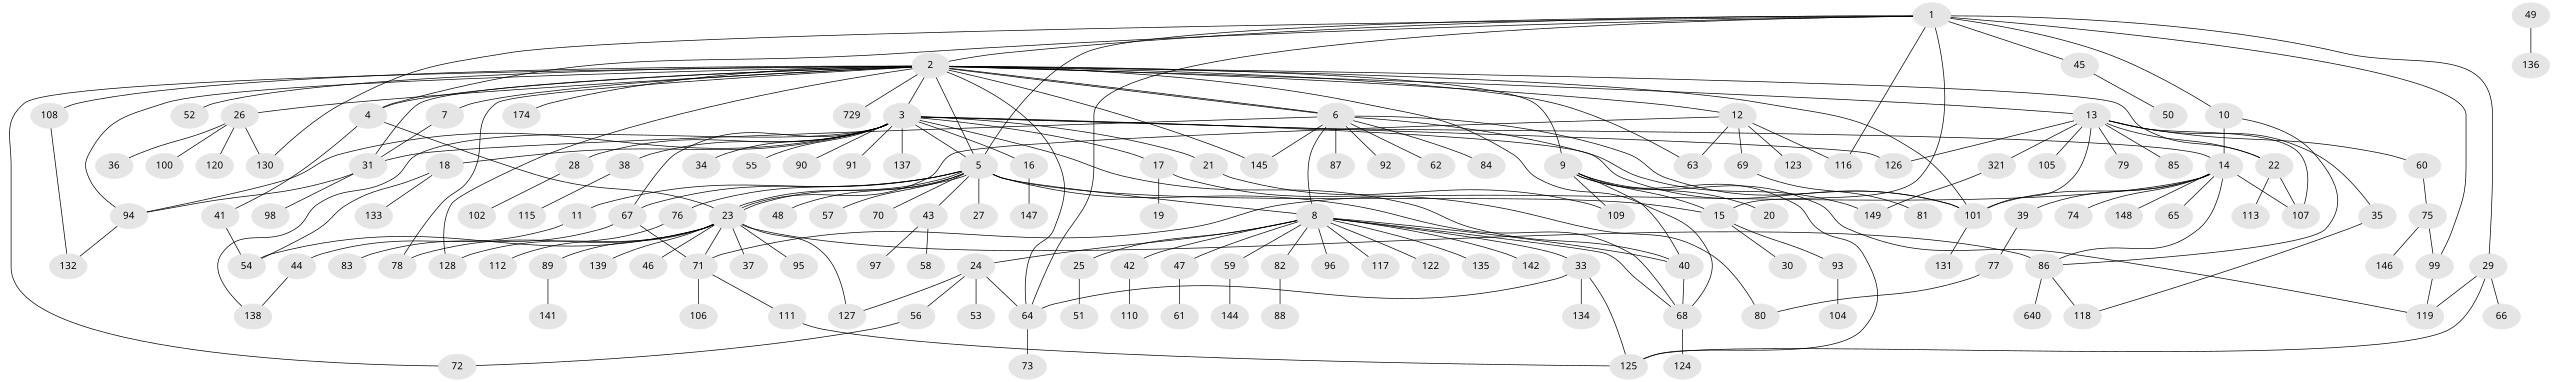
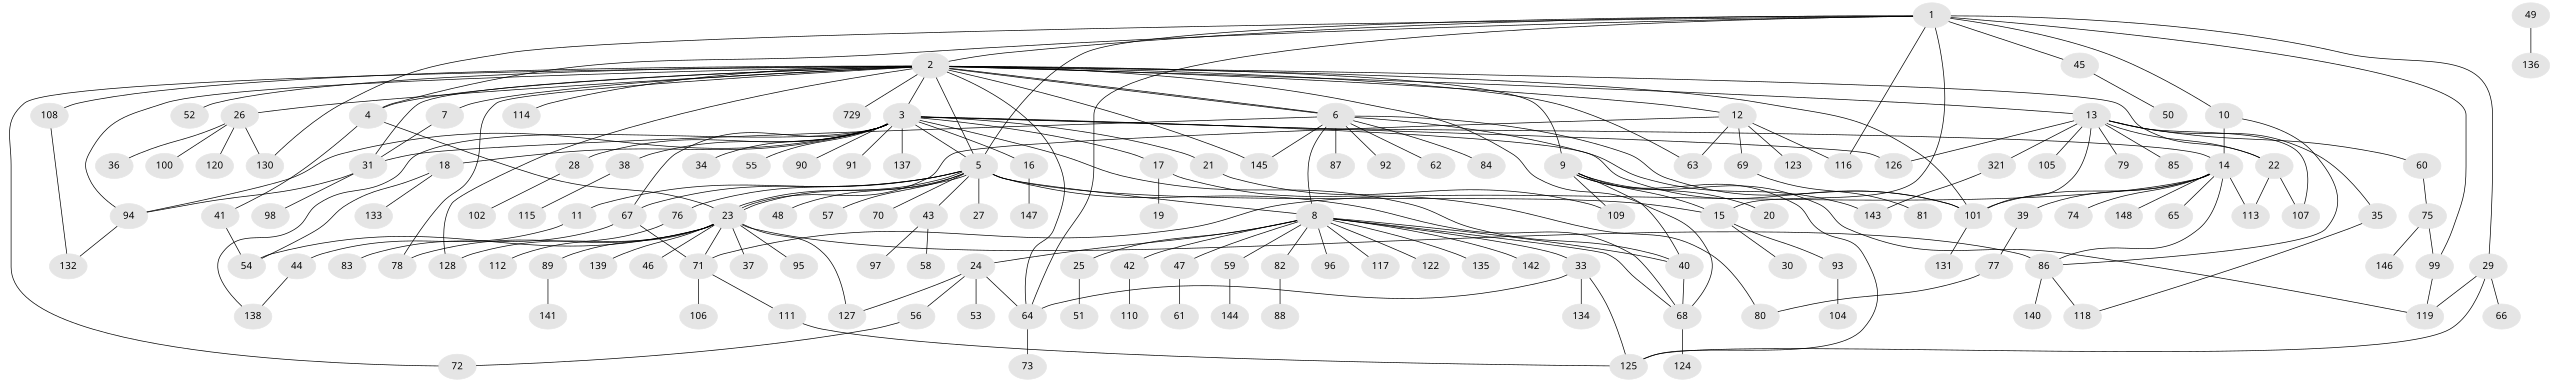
(521, 116) -> (521, 116)
(2259, 189) -> (2237, 191)
(1873, 216) -> (1873, 216)
(2032, 317) -> (2032, 317)
